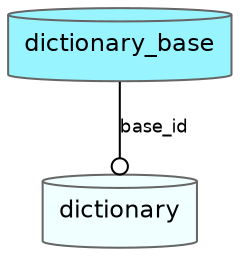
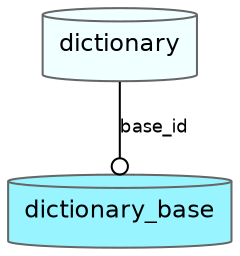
(120, 120) -> (120, 120)
